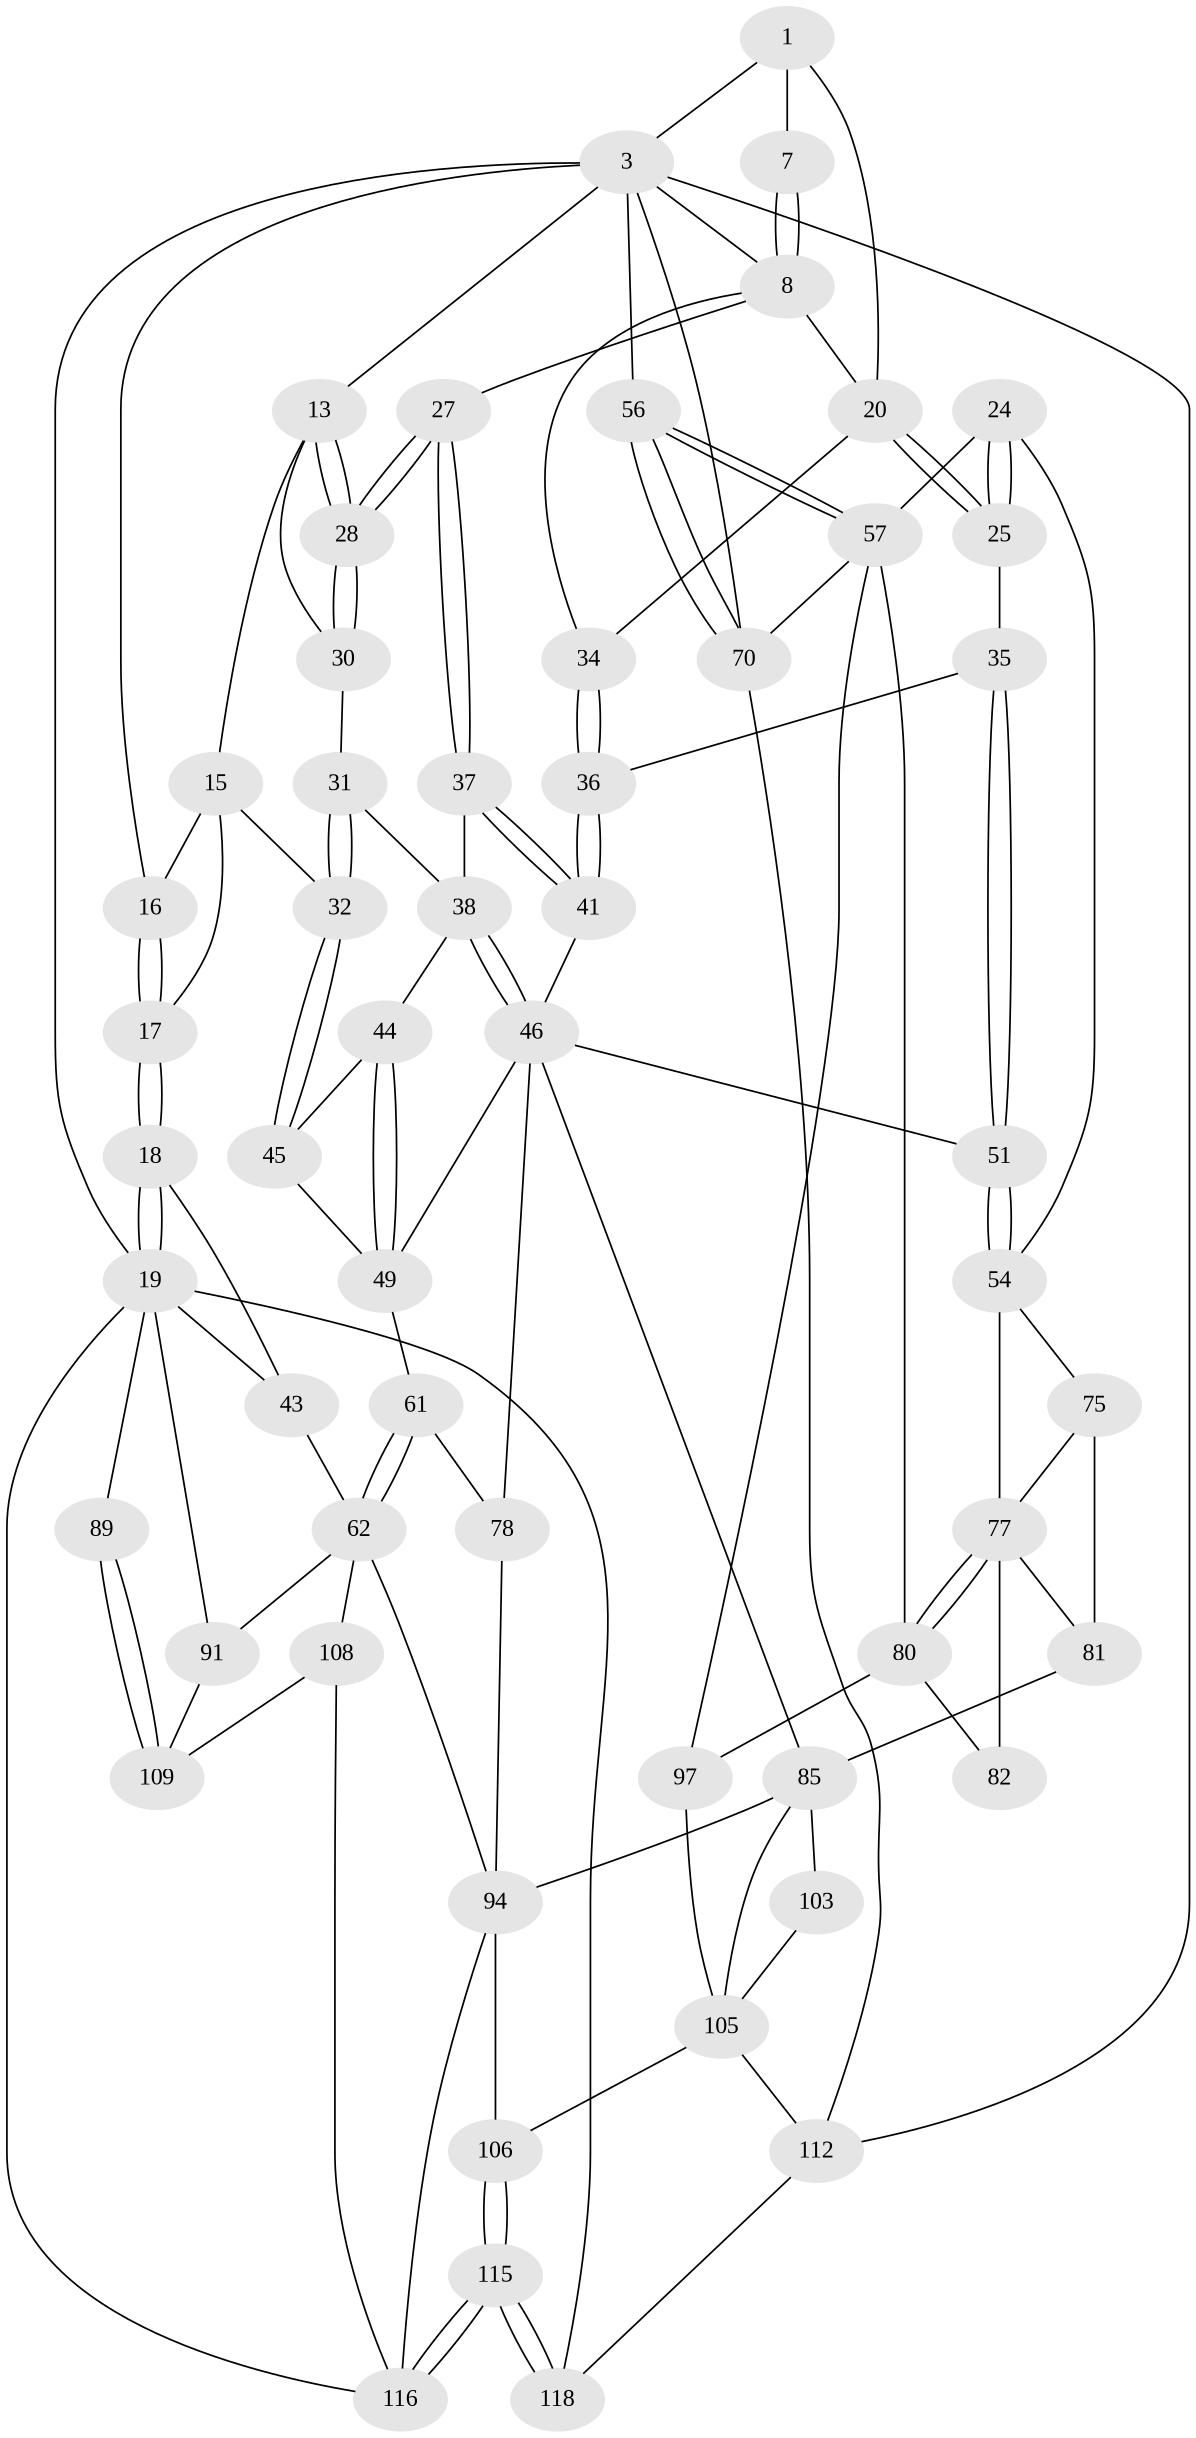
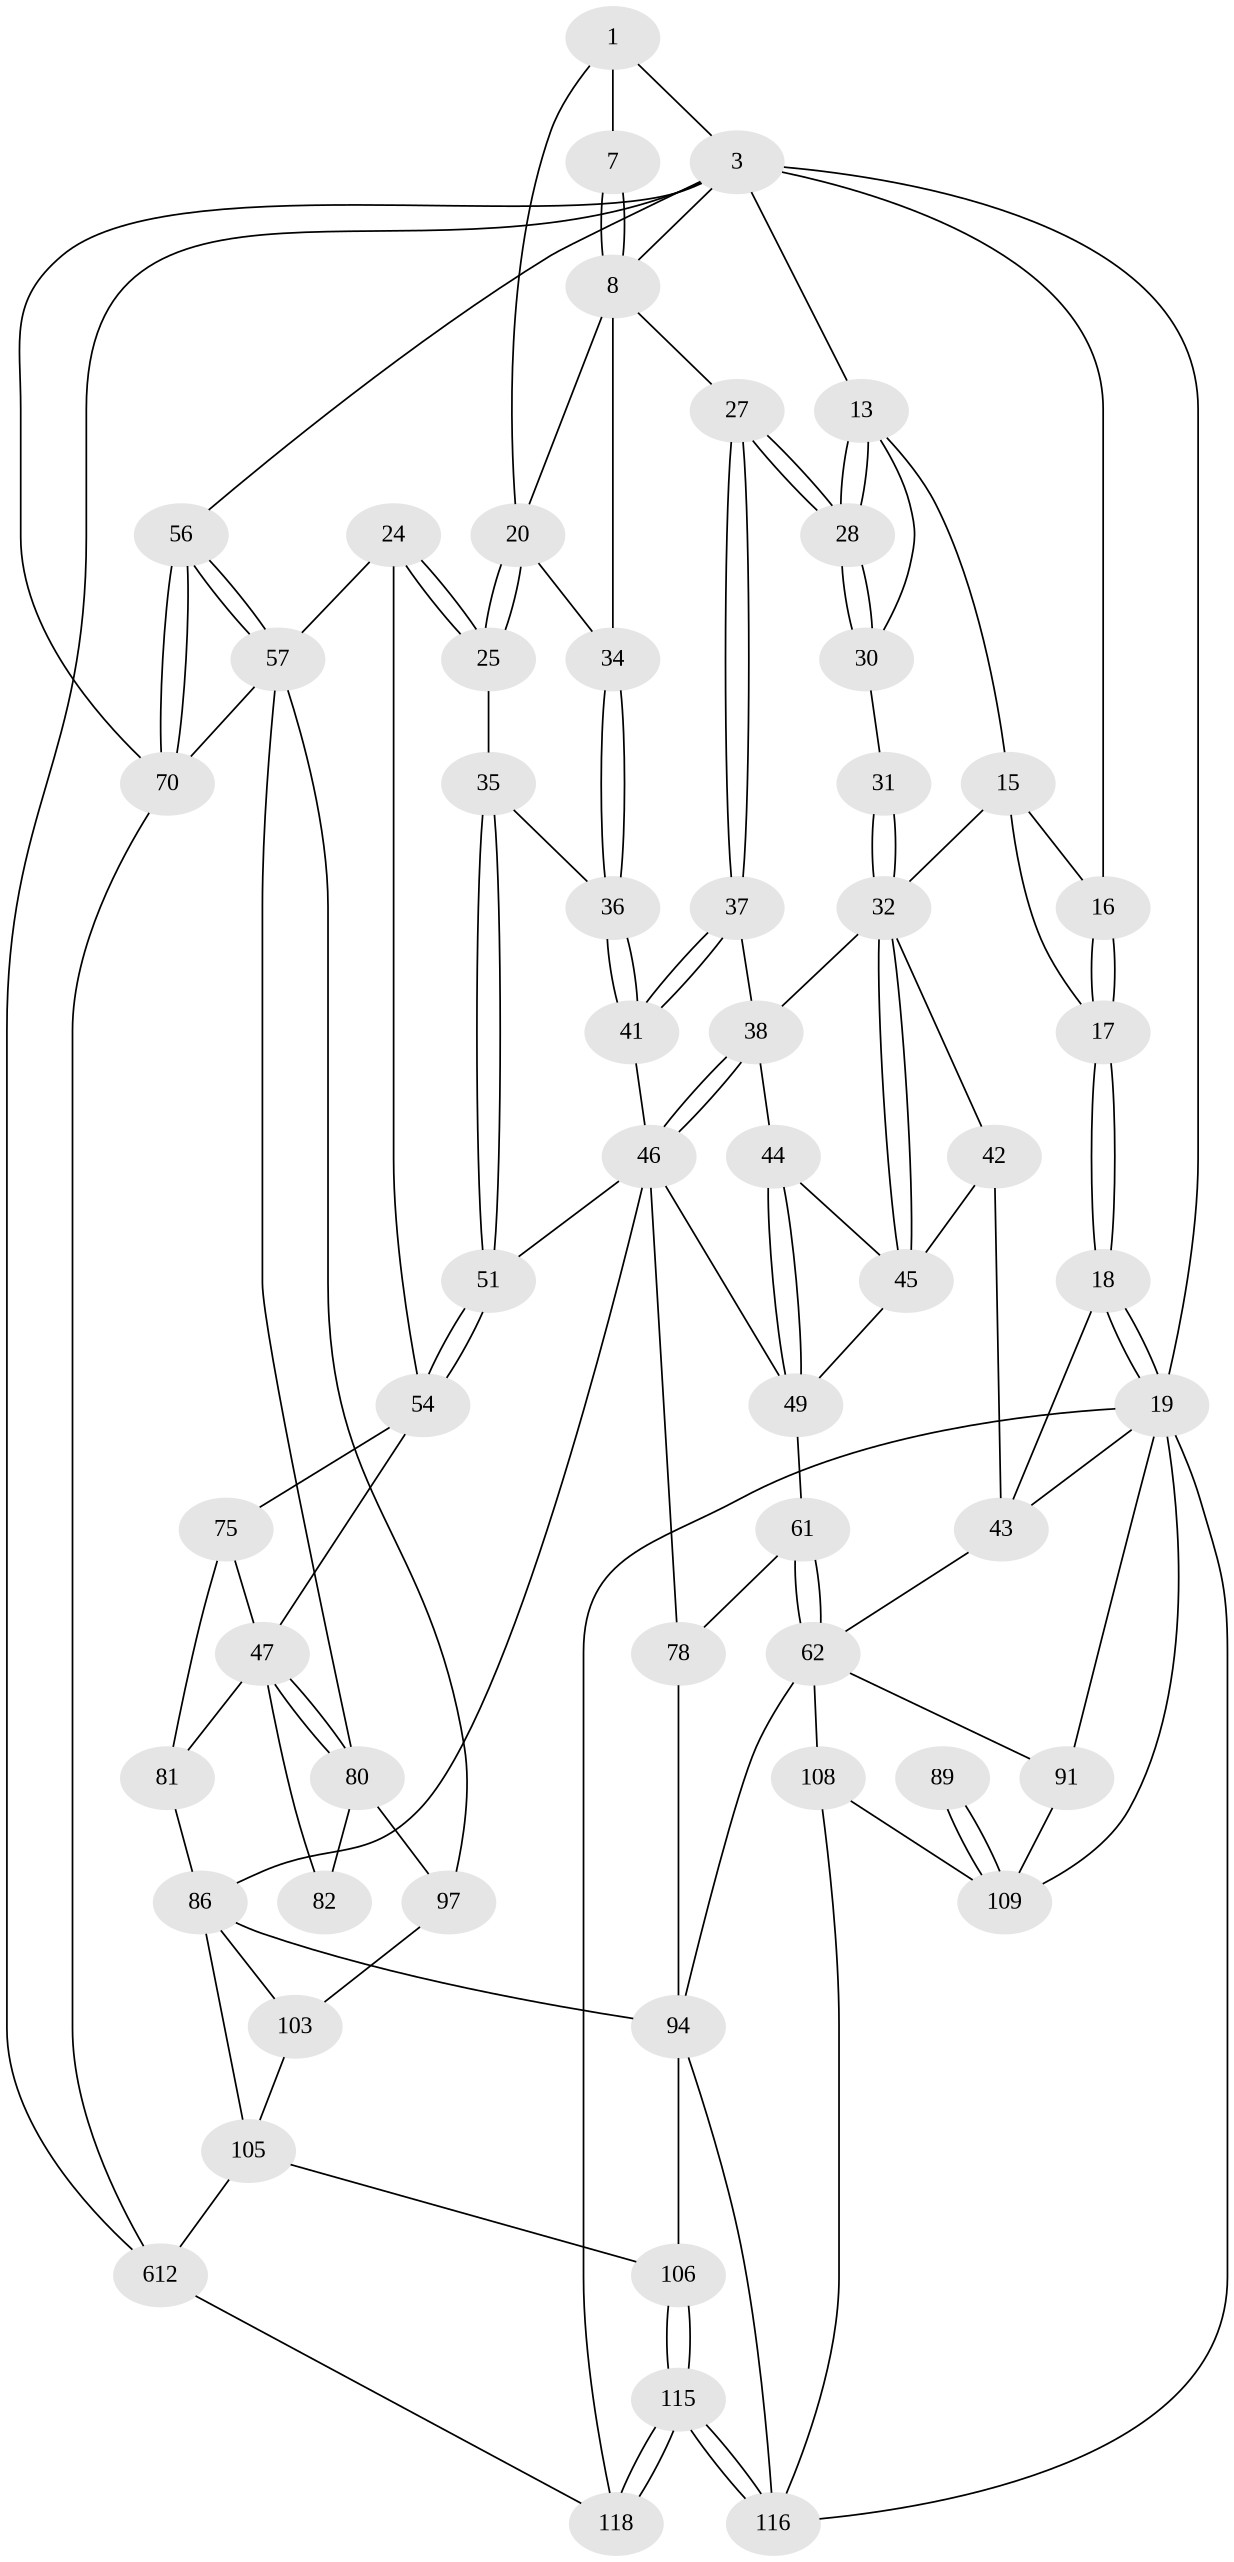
(402, 846) -> (820, 970)
none -> (994, 1157)
(126, 1405) -> (1170, 1684)
(1000, 1530) -> (262, 1654)
(810, 1778) -> (200, 1902)
(693, 1904) -> (382, 1957)
(817, 2151) -> (161, 2275)
